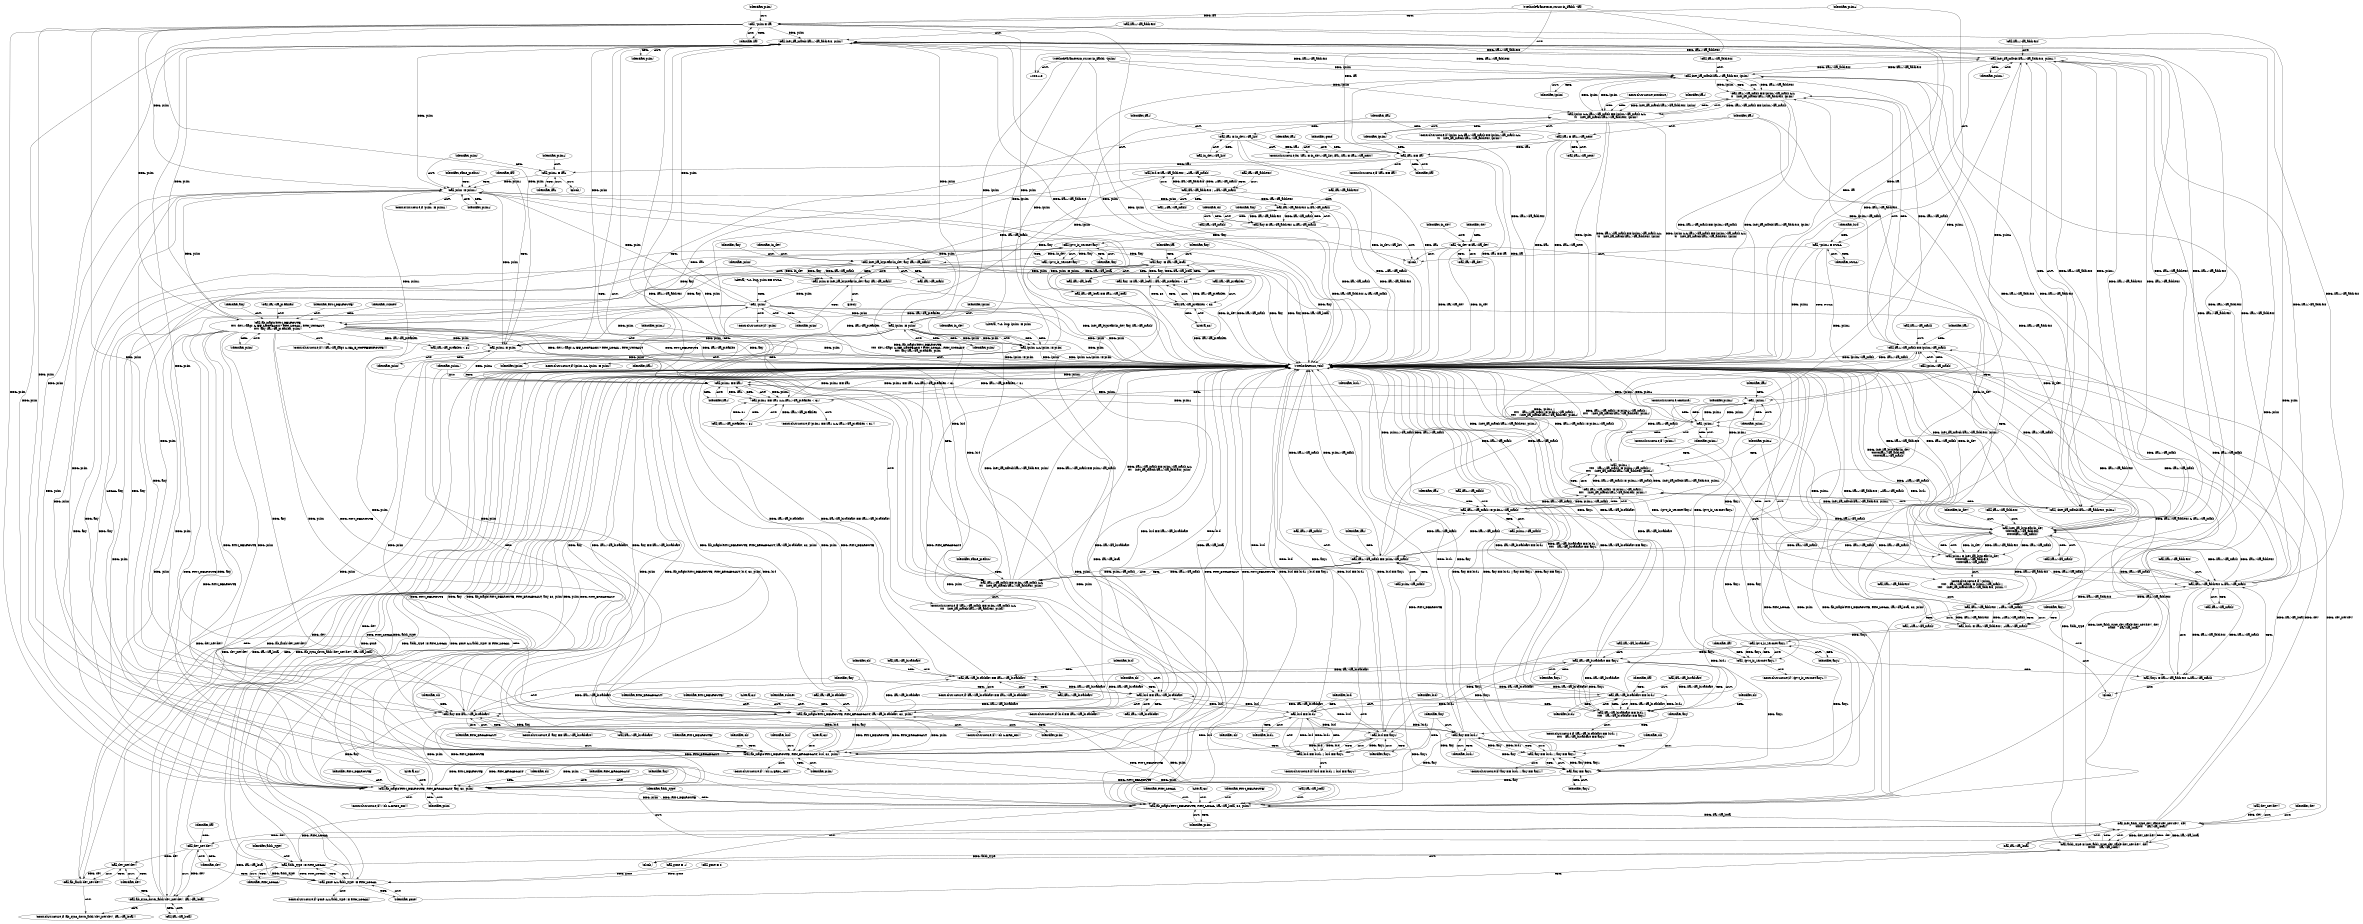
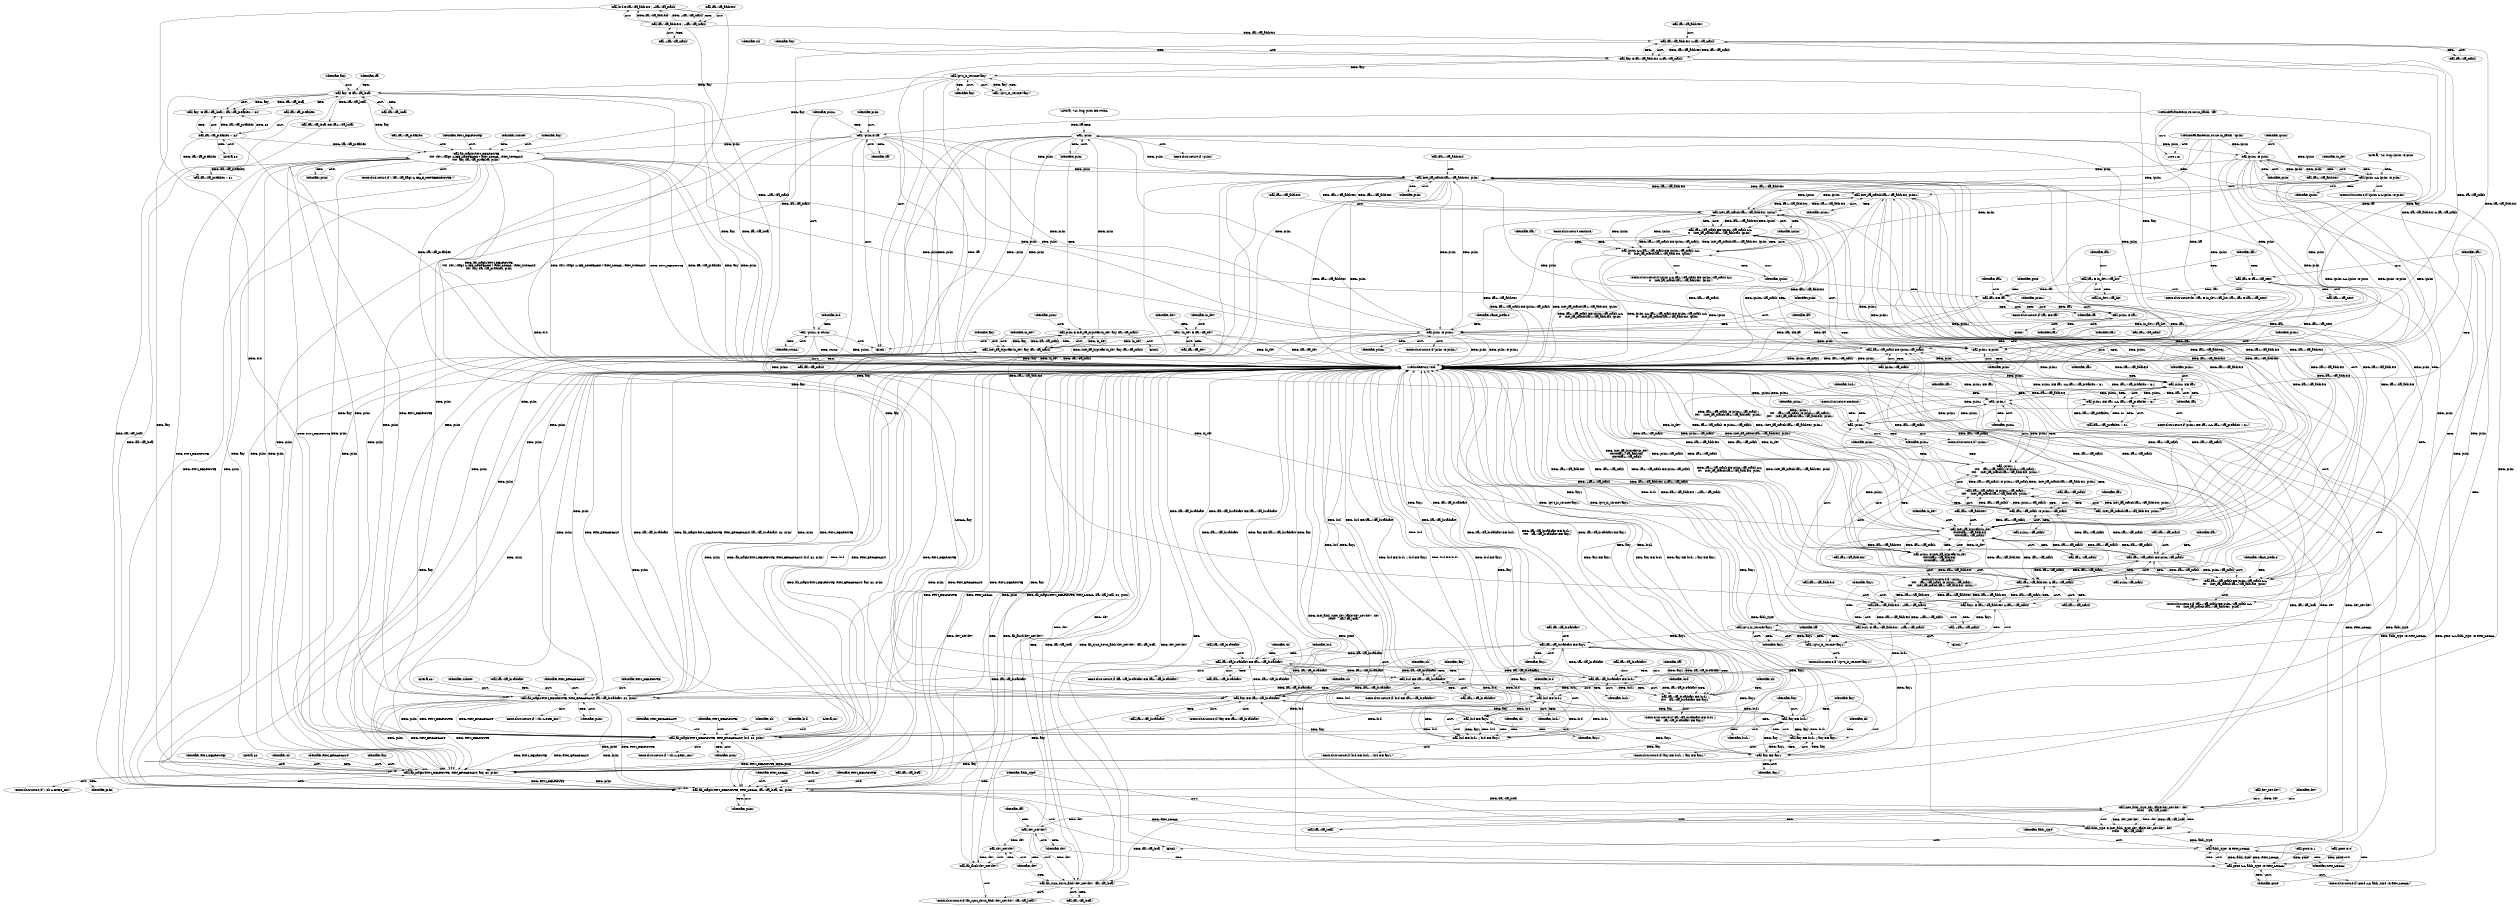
(898, 195) -> (1463, 258)
(1845, 635) -> (1884, 624)
